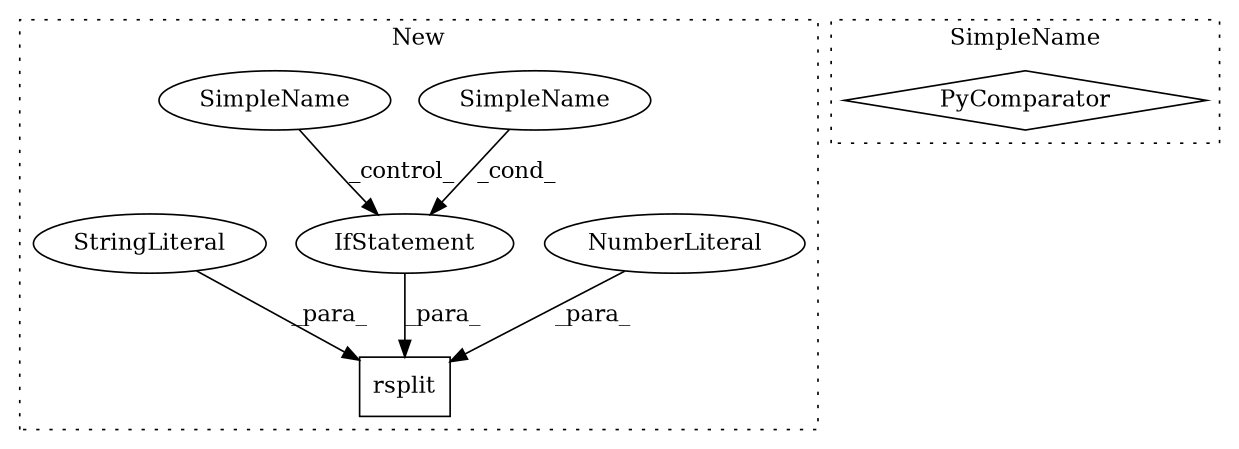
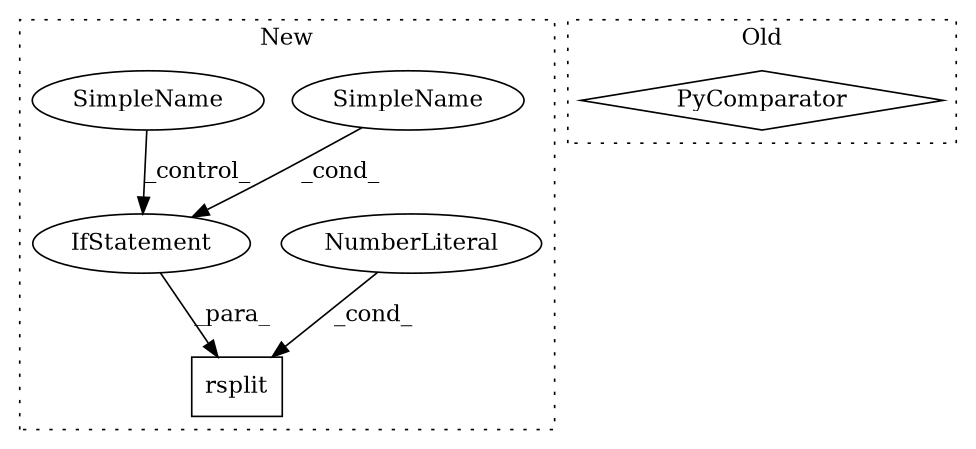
(1025, 39) -> (762, 39)
(150, 244) -> none
(592, 315) -> (374, 315)
